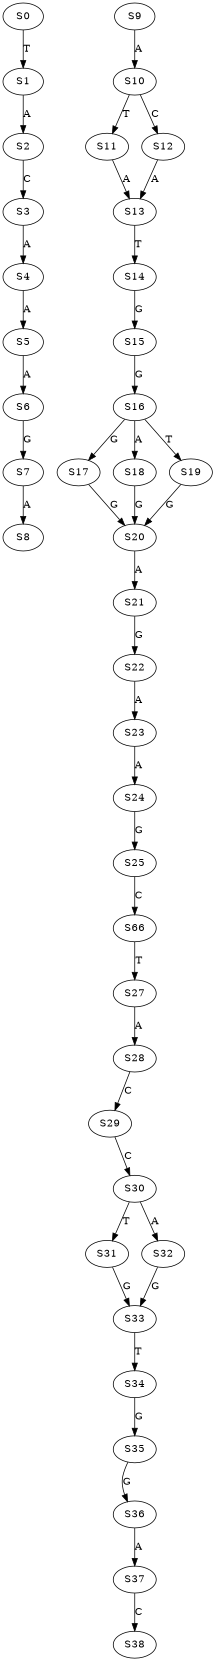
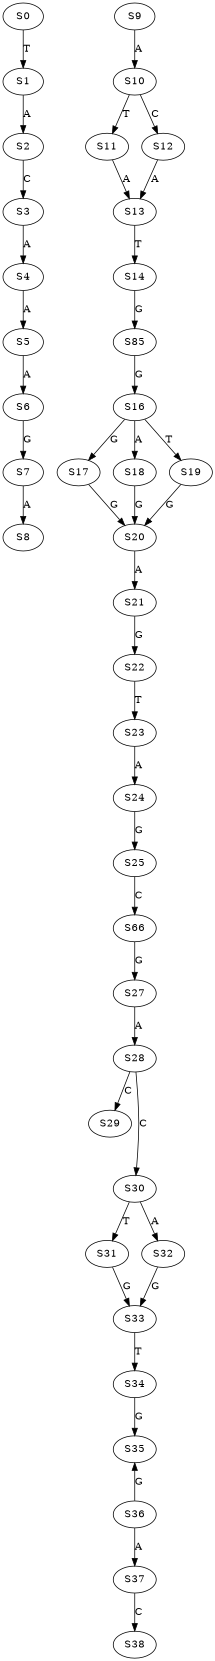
(135, 342) -> (135, 342)
(138, 700) -> (138, 700)
(139, 961) -> (139, 961)
(121, 1153) -> (139, 1120)
(122, 1478) -> (135, 1486)
